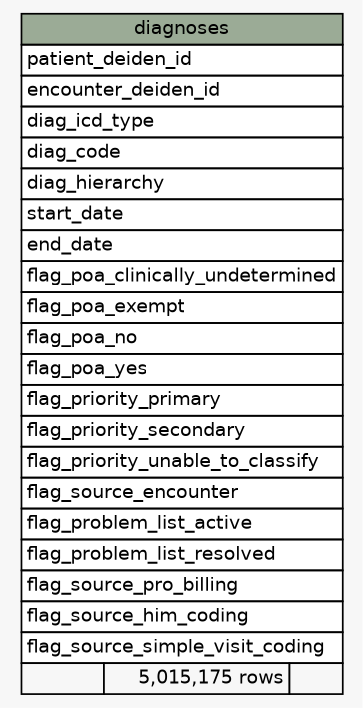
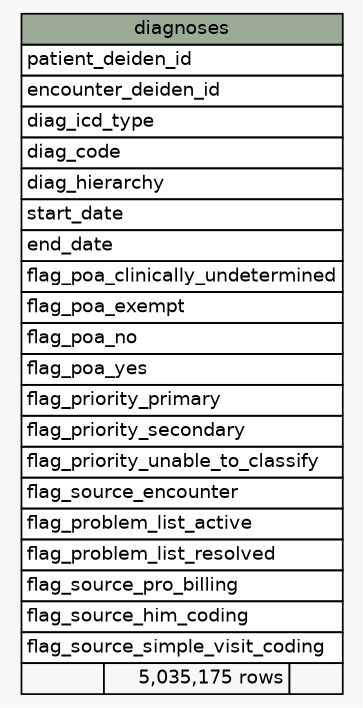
(211, 678) -> (211, 678)
